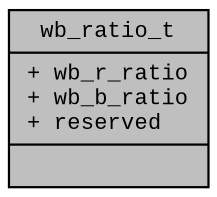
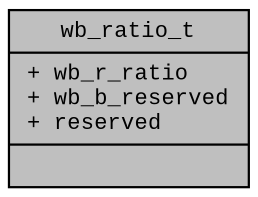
(109, 98) -> (129, 98)
